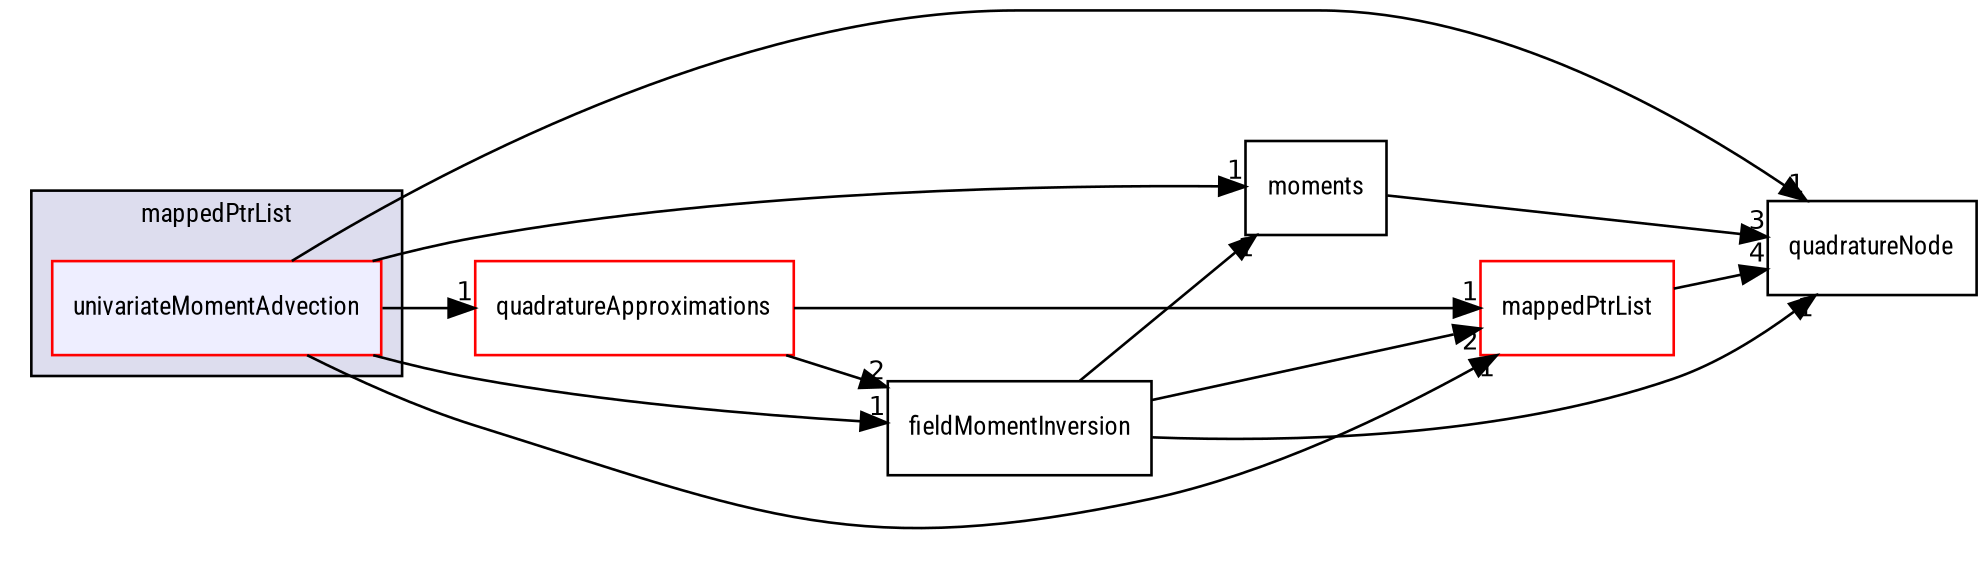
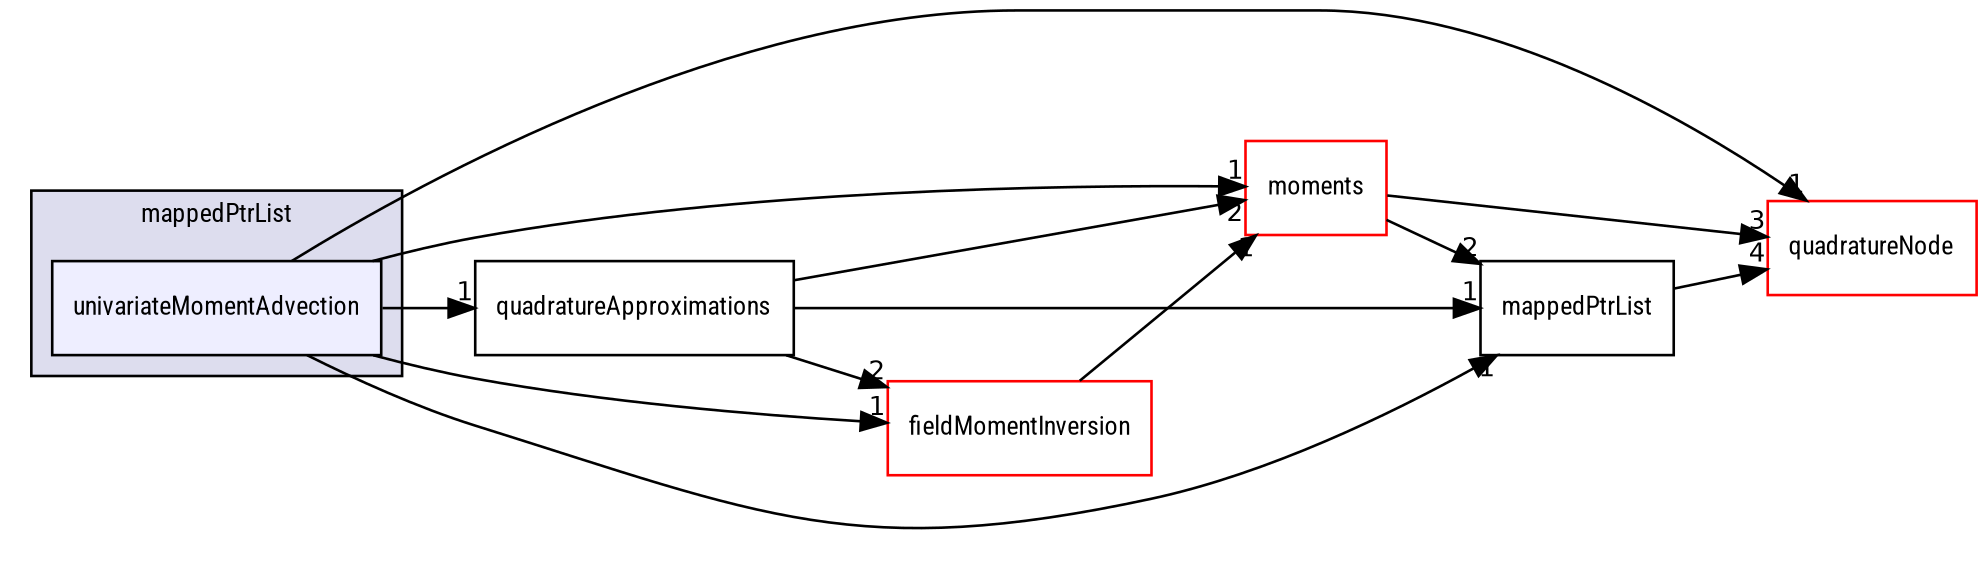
(1316, 188) -> (1316, 188)
none -> (1006, 243)
(1872, 248) -> (1872, 248)
(217, 308) -> (217, 308)
(634, 308) -> (634, 308)
(1577, 308) -> (1577, 308)
(1303, 367) -> (1422, 236)
(1484, 422) -> none
(1020, 428) -> (1020, 428)
